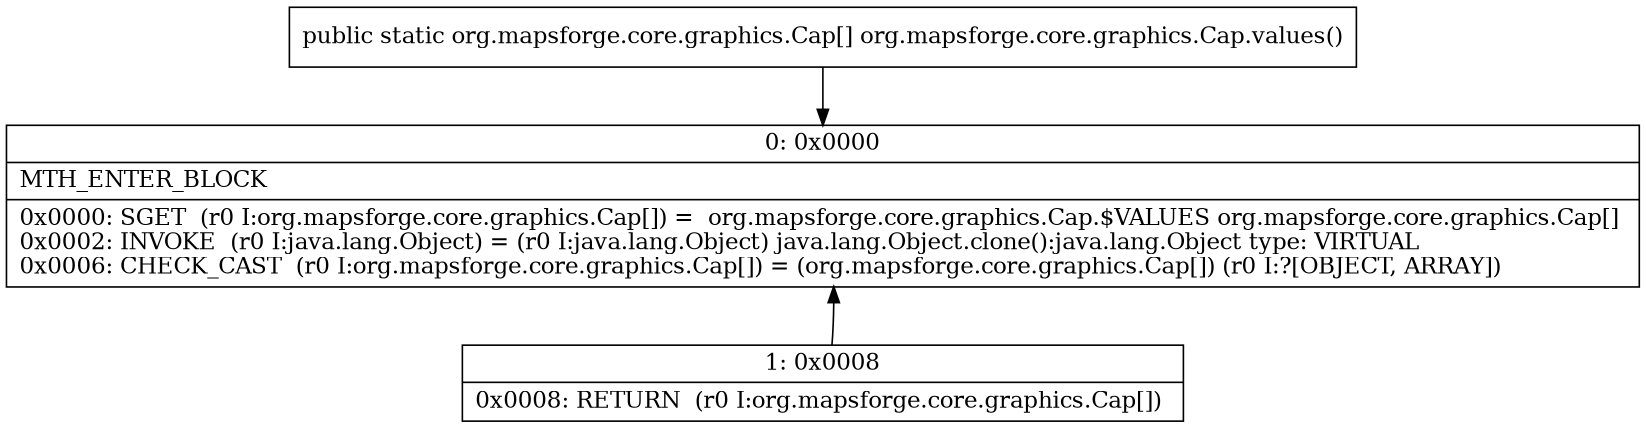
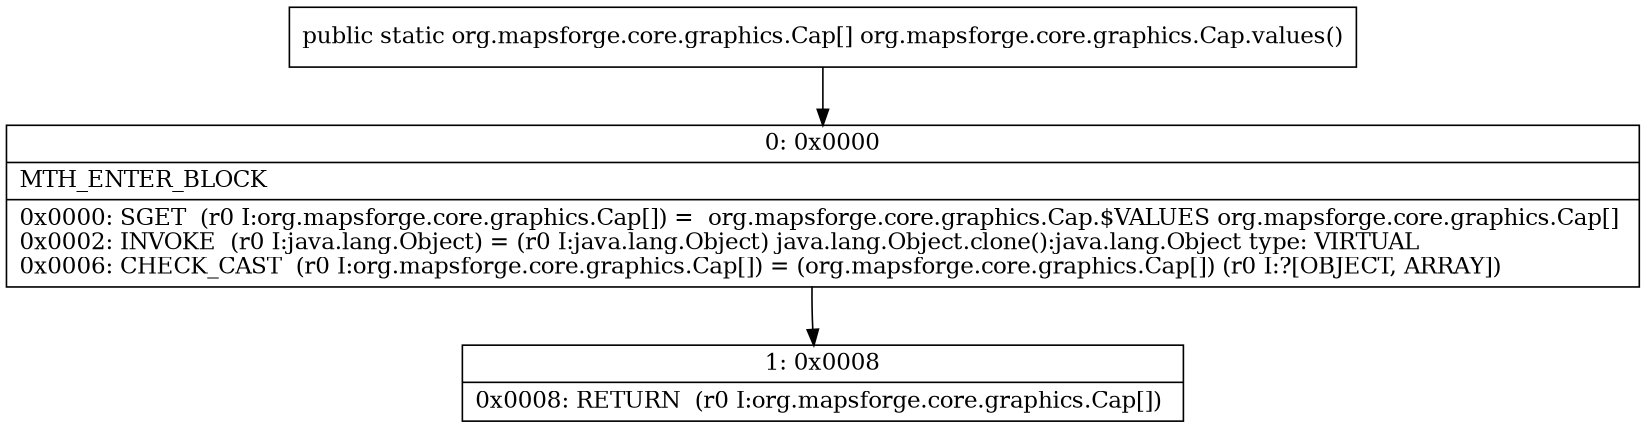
(833, 324) -> (812, 308)
